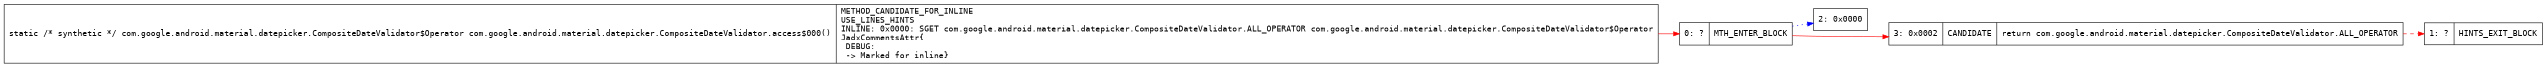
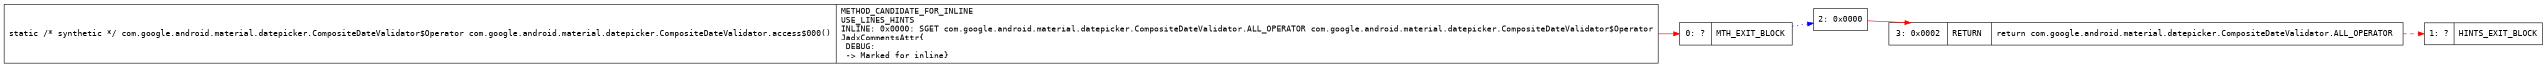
(1751, 34) -> (1751, 34)
(1970, 34) -> (1967, 34)
(1838, 36) -> (1886, 22)
